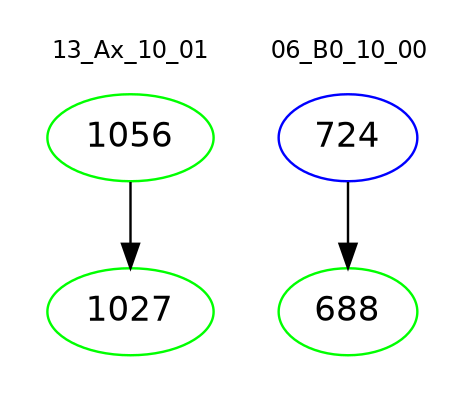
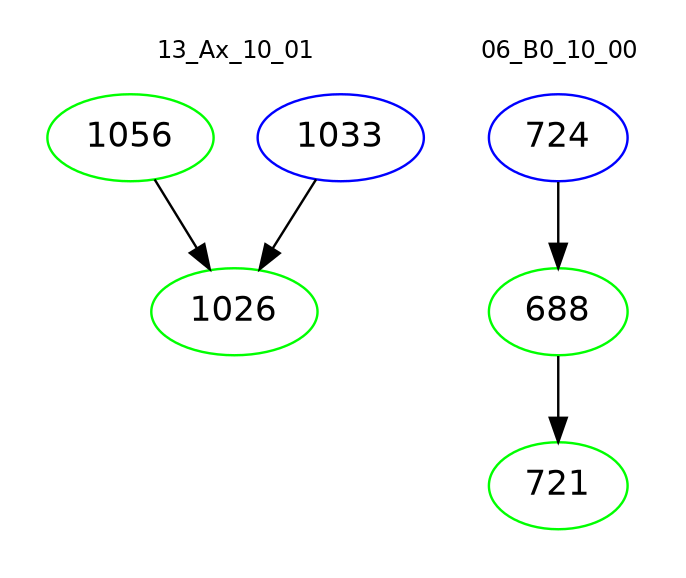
none -> (341, 138)
(130, 312) -> (234, 312)
none -> (558, 486)
